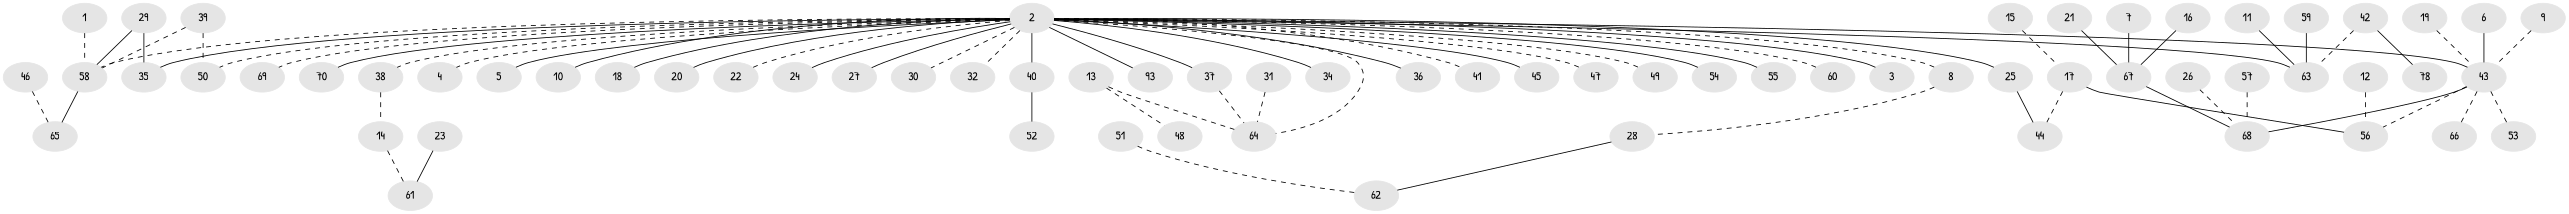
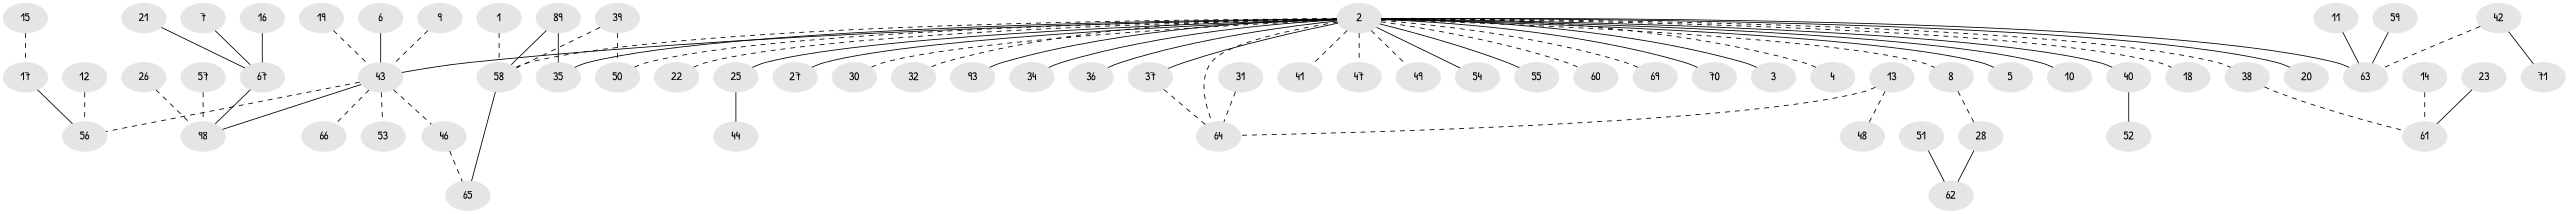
(144, 18) -> (558, 18)
(745, 41) -> (1778, 27)
(795, 77) -> none
(1537, 77) -> none
(2425, 77) -> (2543, 77)
(381, 107) -> (2333, 111)
none -> (412, 107)
(2055, 107) -> none
(2247, 136) -> (203, 136)
(1245, 175) -> (1936, 166)
